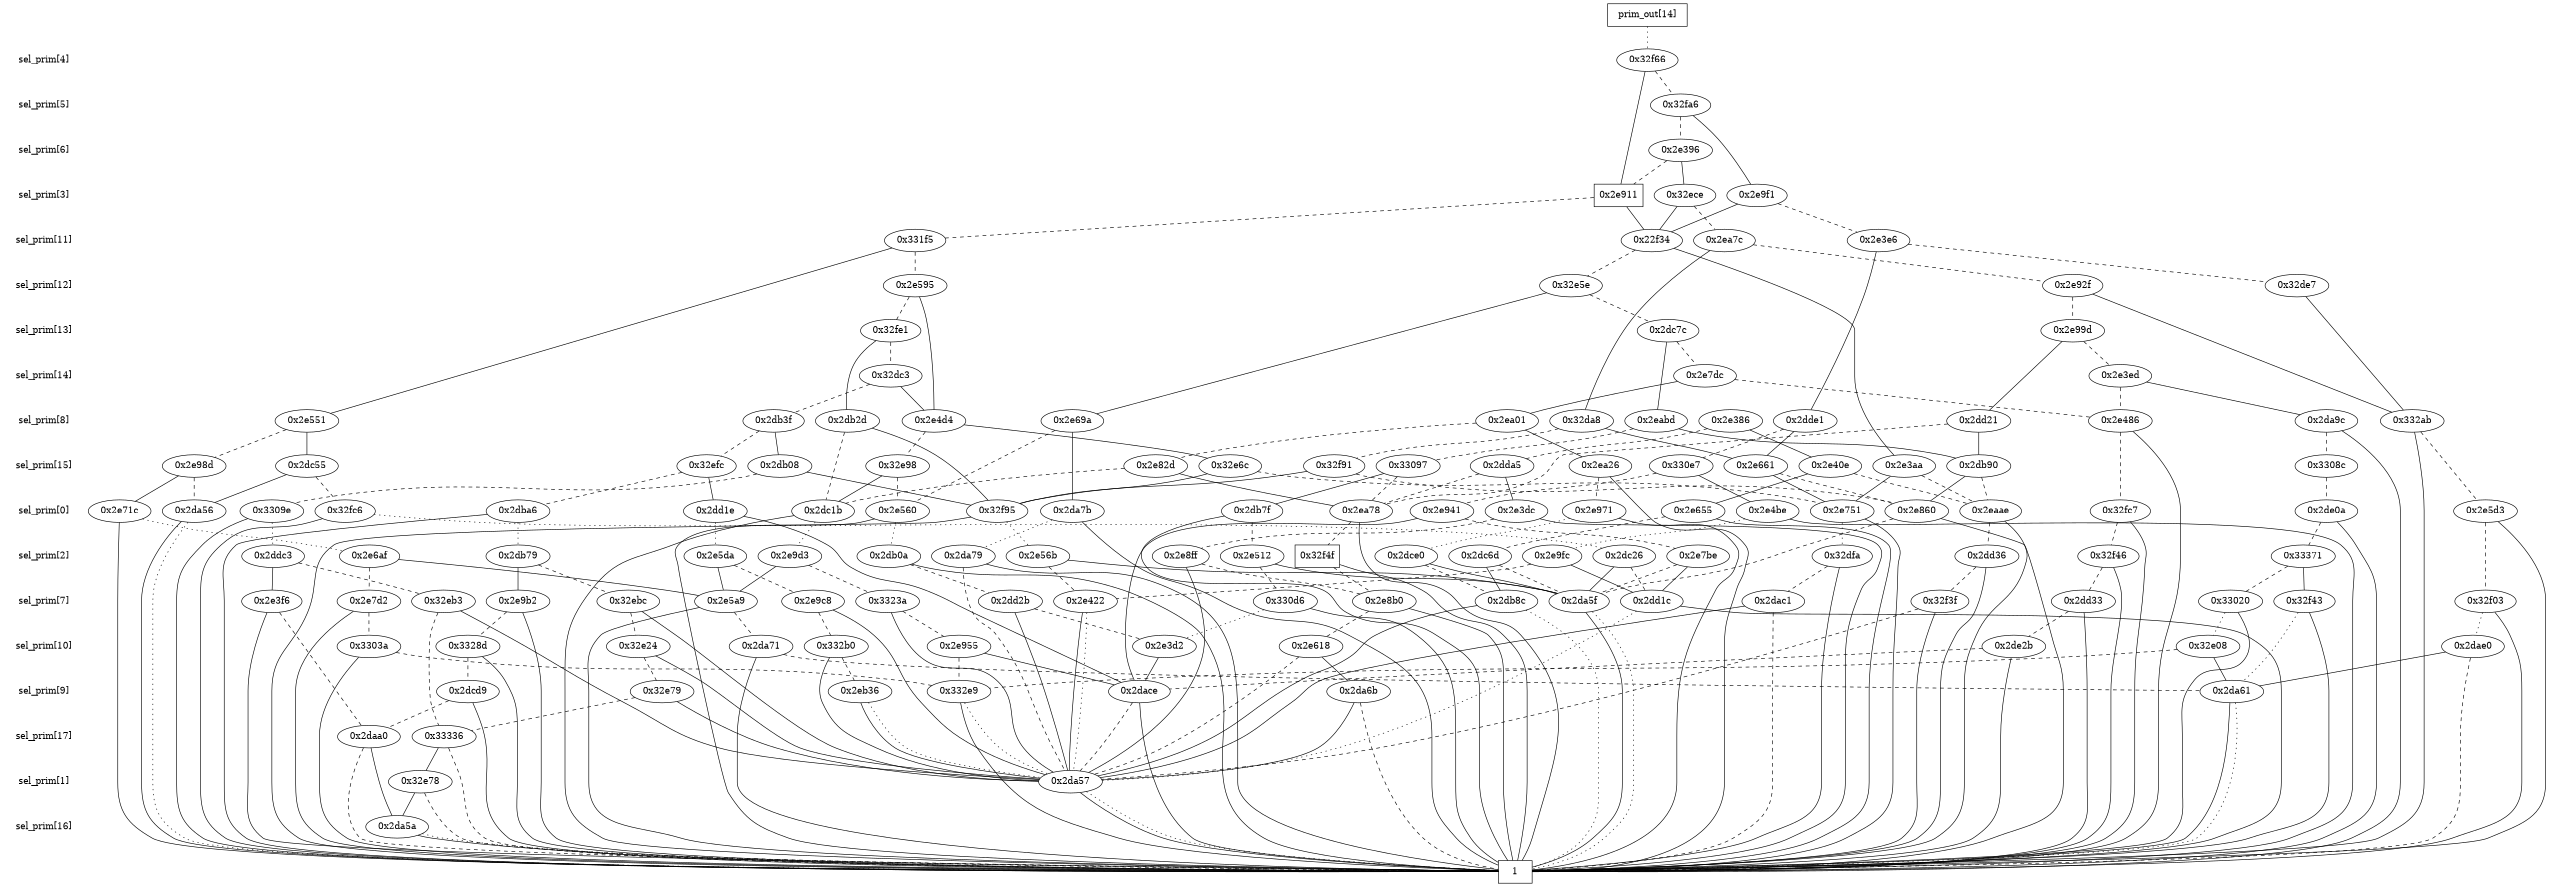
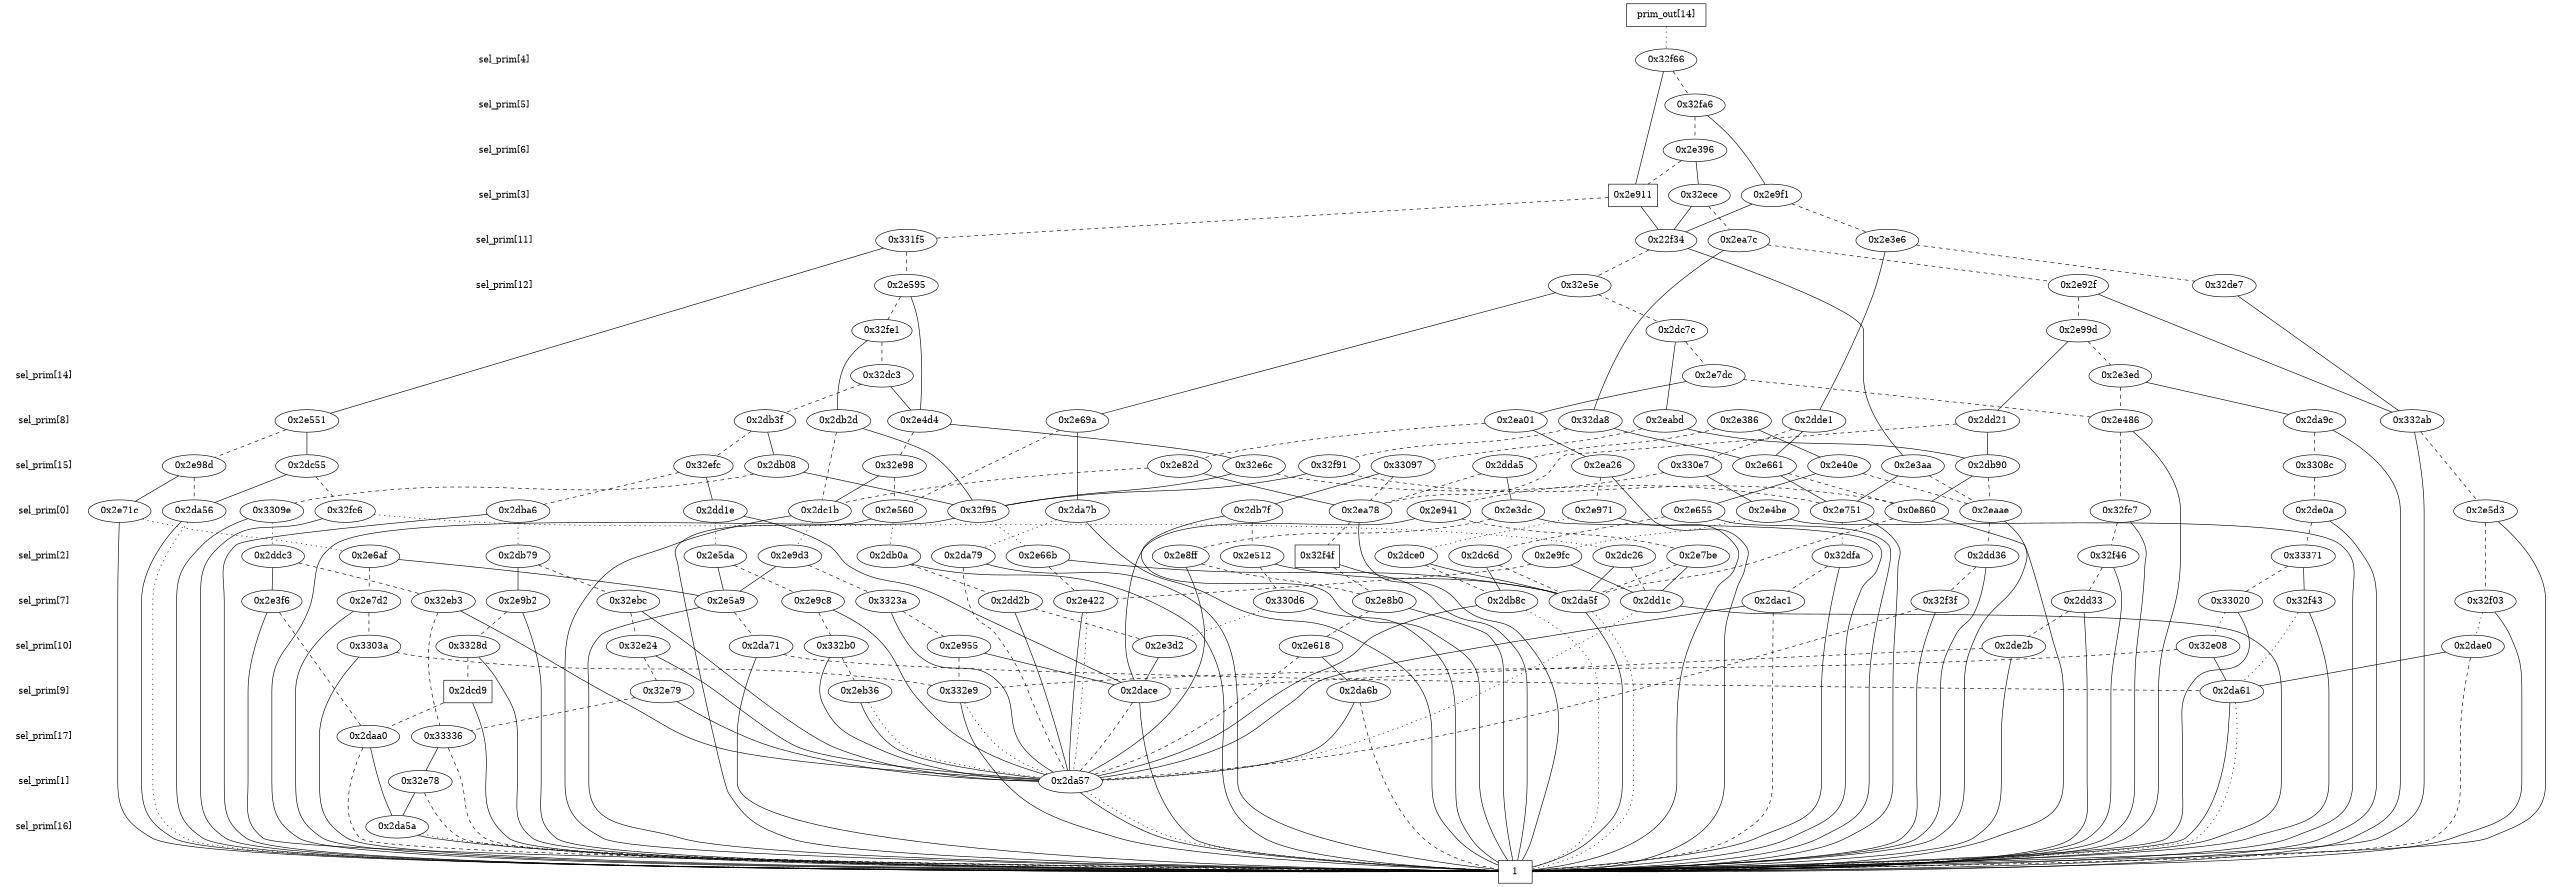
(44, 331) -> none
(1917, 511) -> (1917, 511)
(1038, 556) -> (1038, 556)
(468, 692) -> (468, 692)
